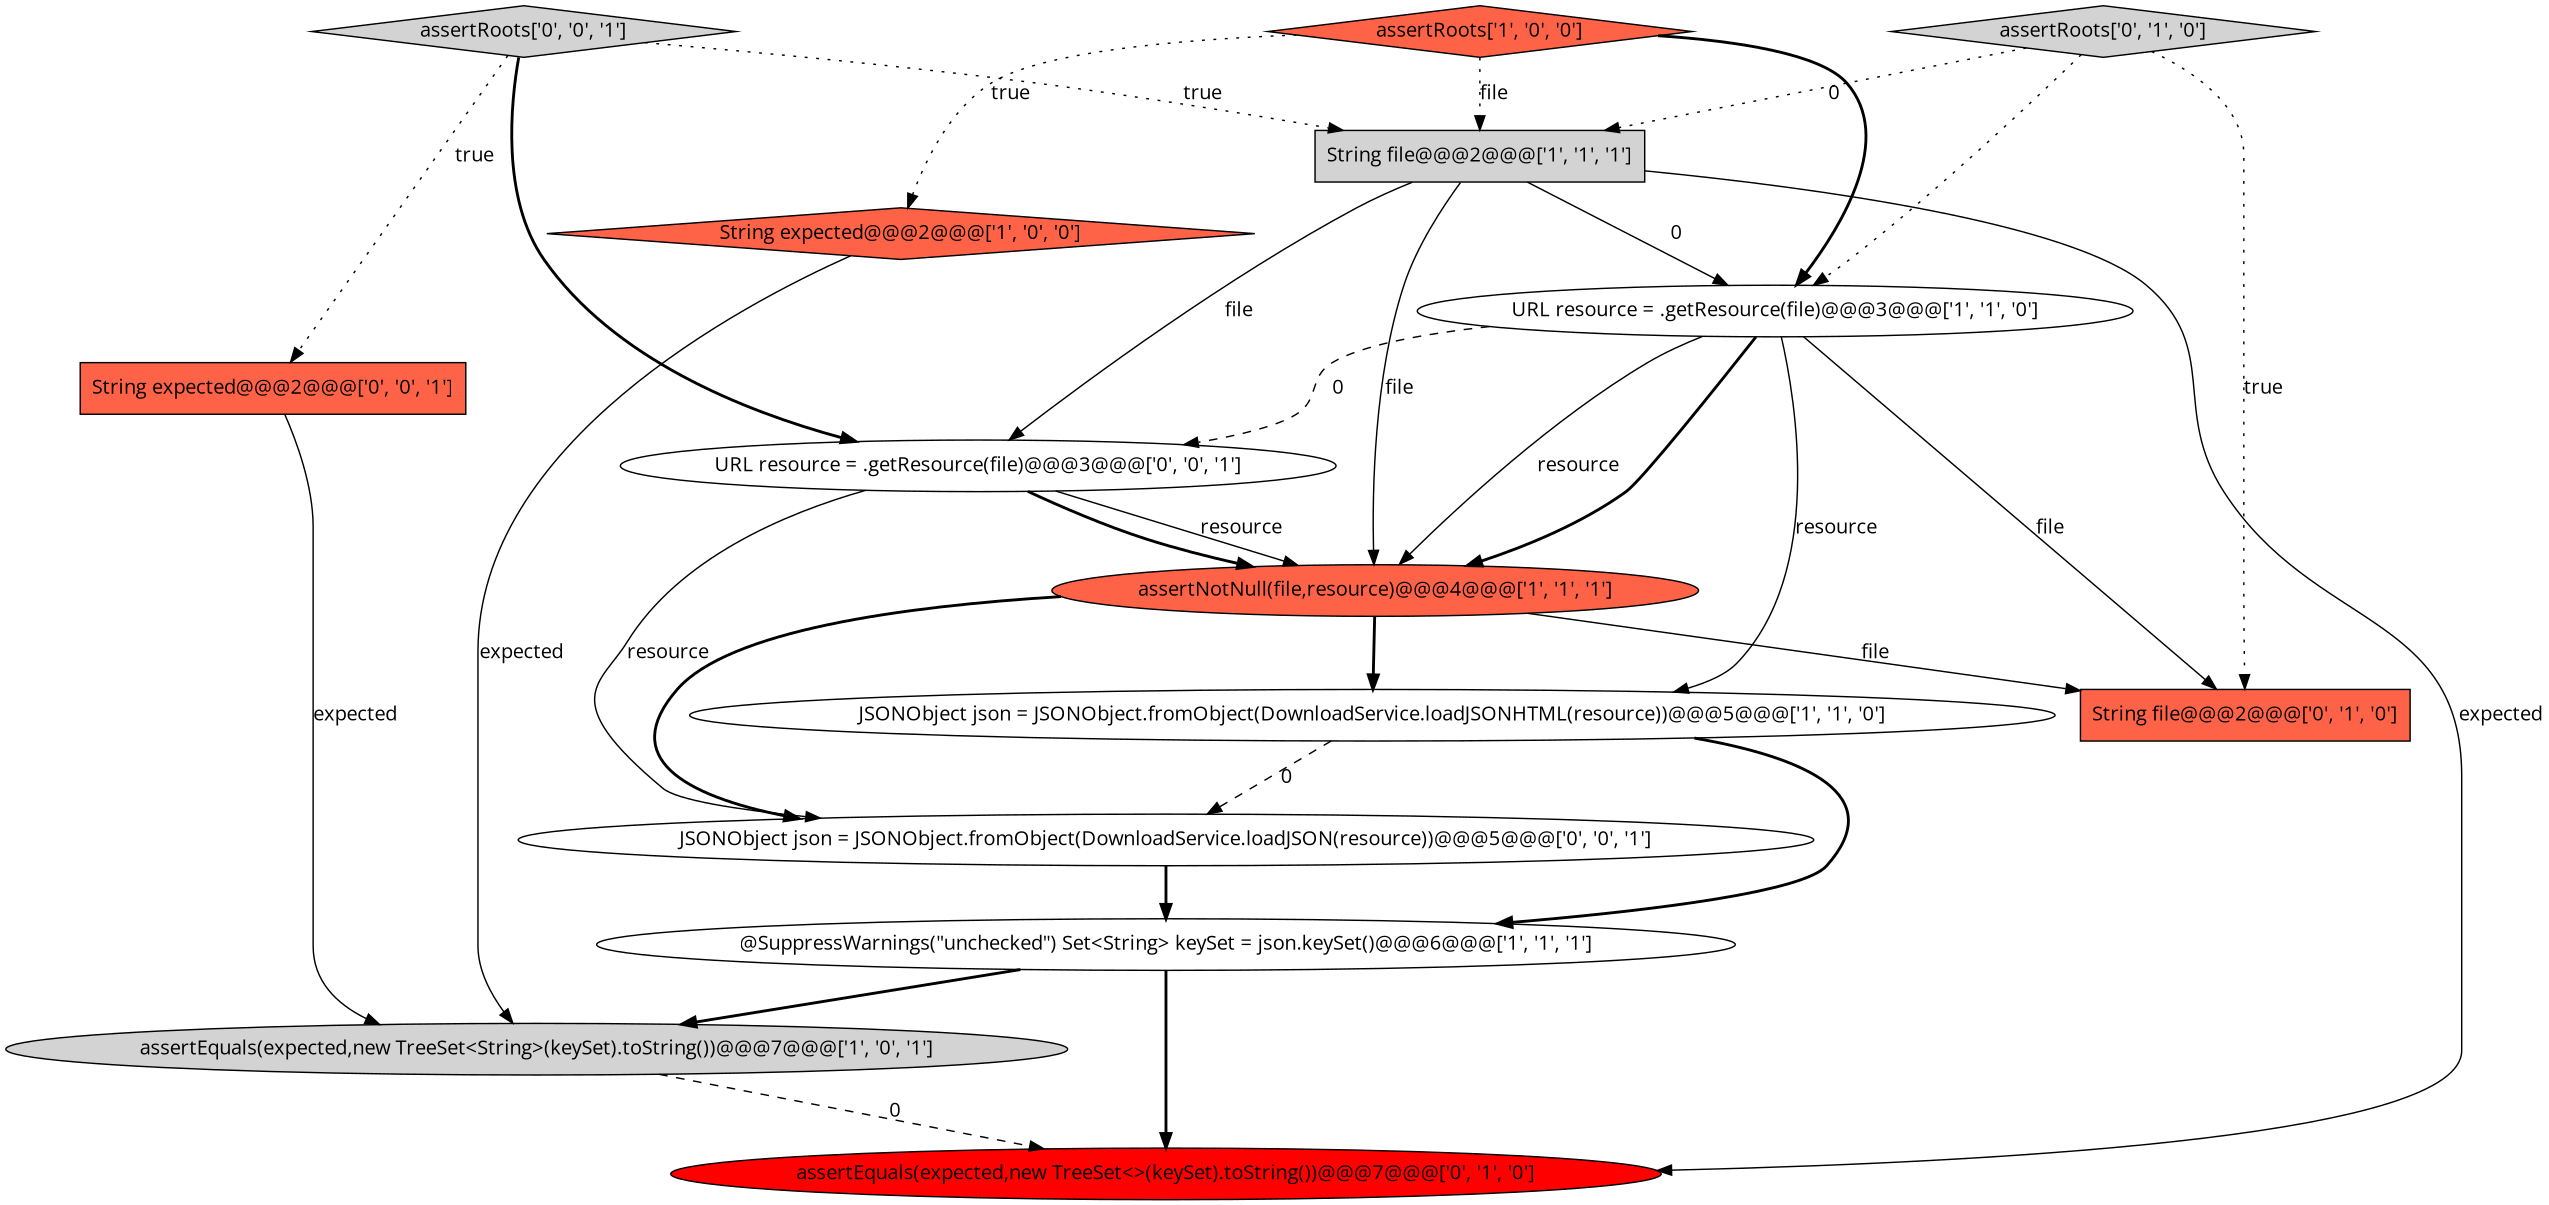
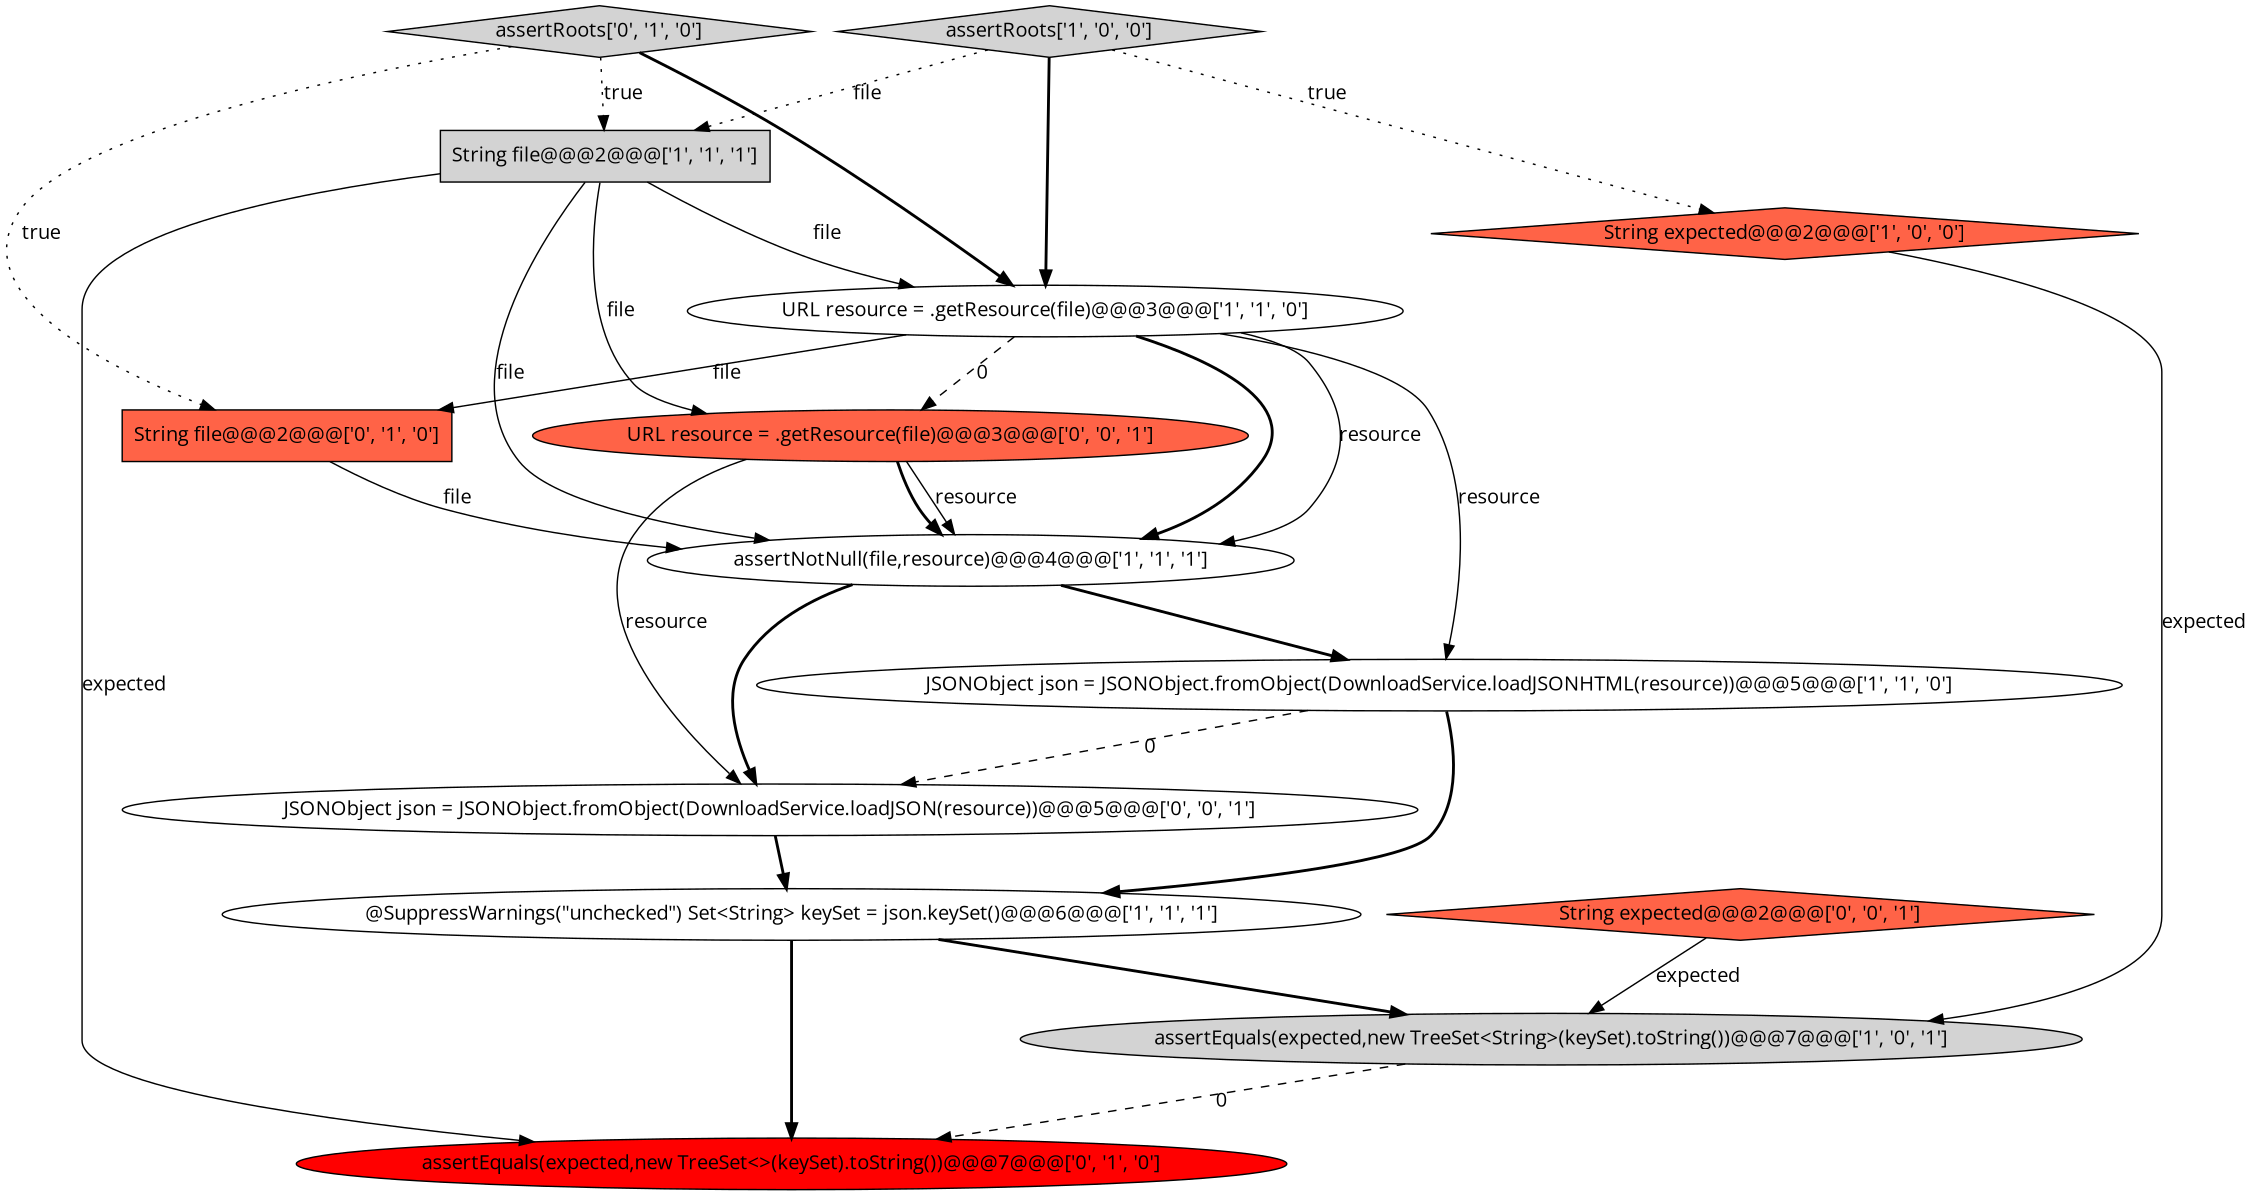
(524, 32) -> none
(1480, 32) -> (1050, 32)
(1835, 94) -> (624, 94)
(1957, 170) -> (825, 157)
(1677, 234) -> (827, 234)
(273, 388) -> (1740, 914)
(978, 466) -> (890, 436)
(1375, 591) -> (971, 560)
(1797, 651) -> (494, 521)
